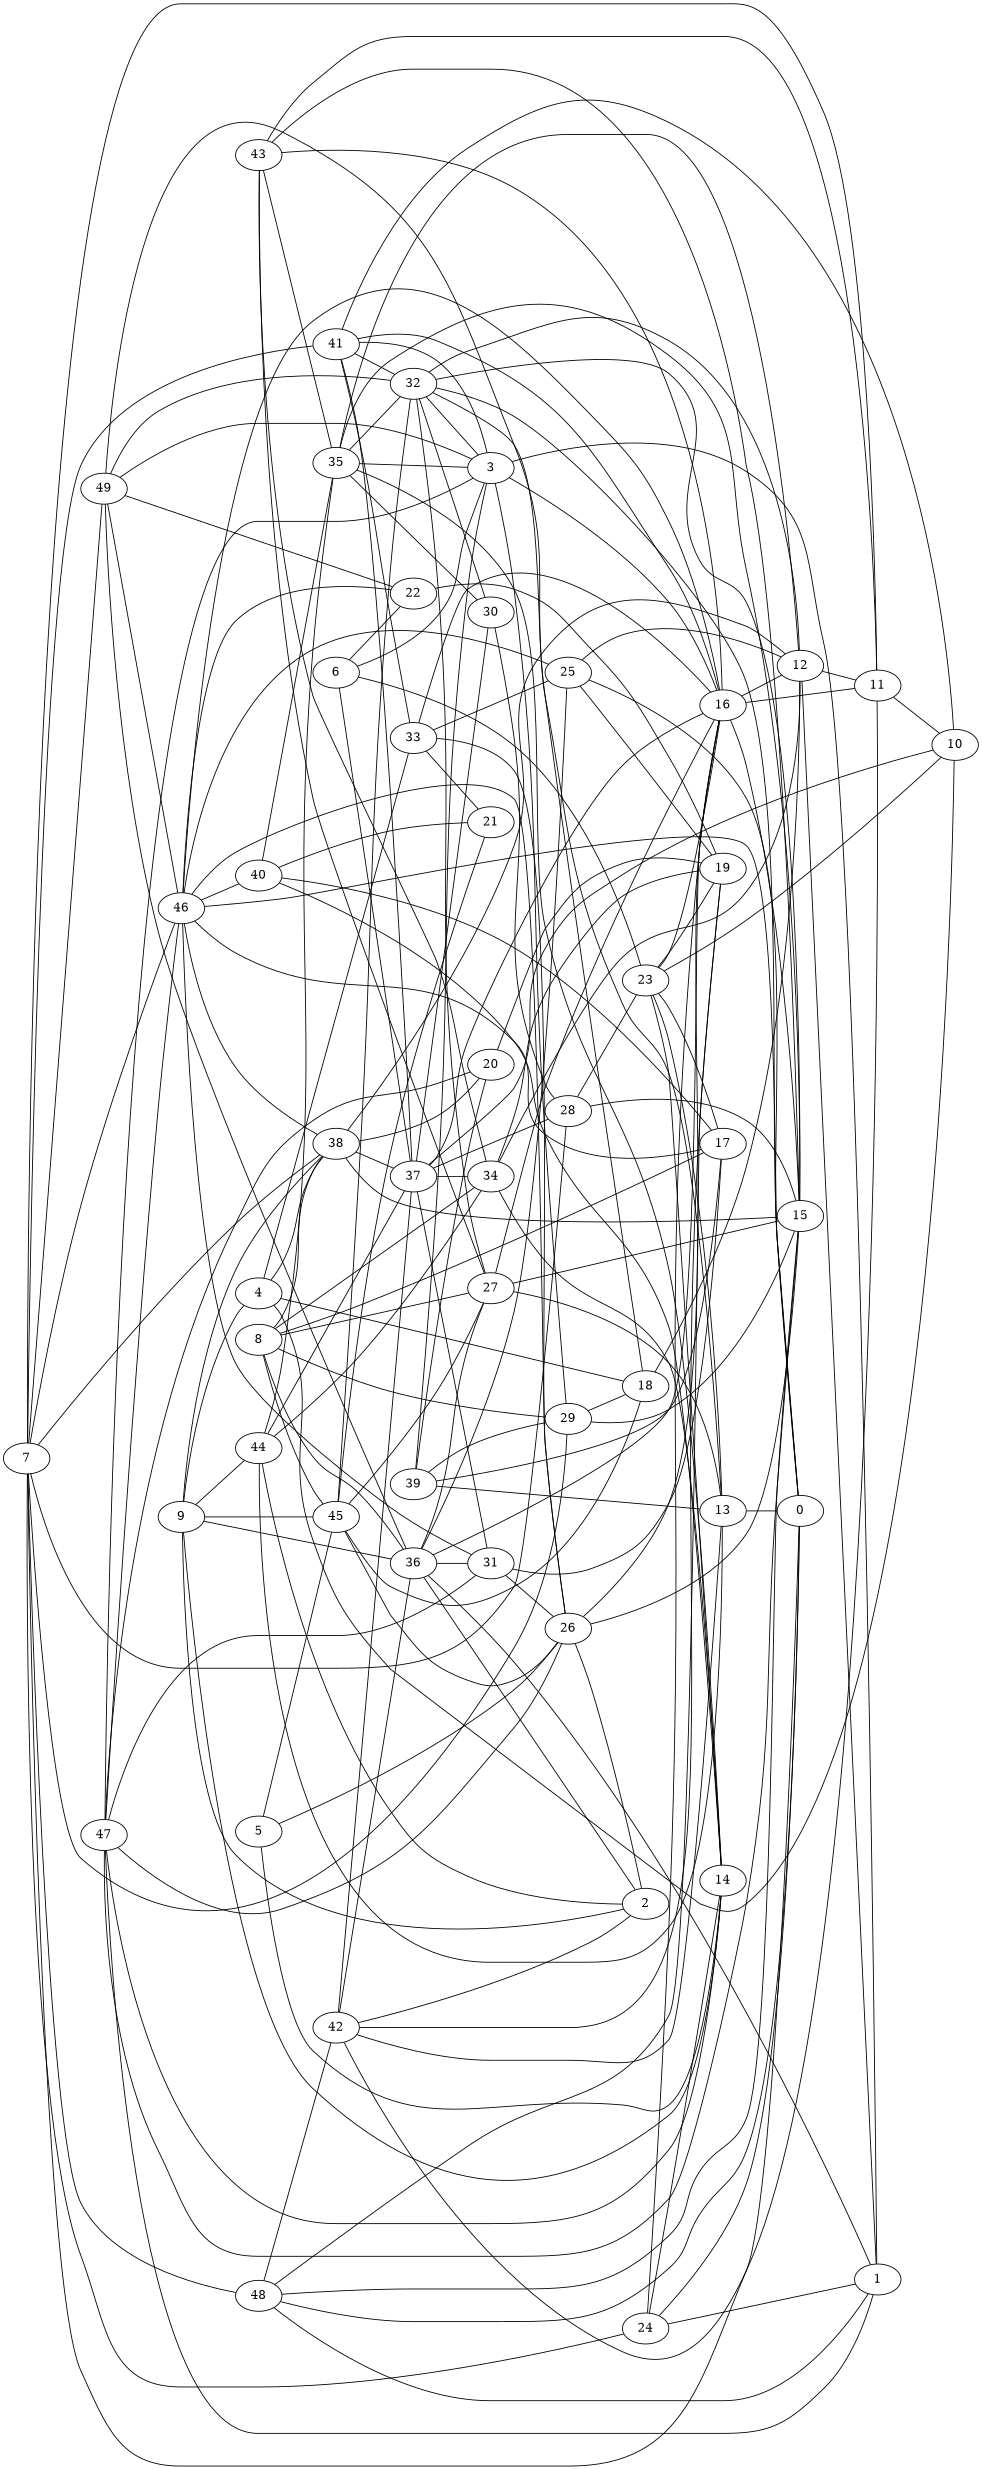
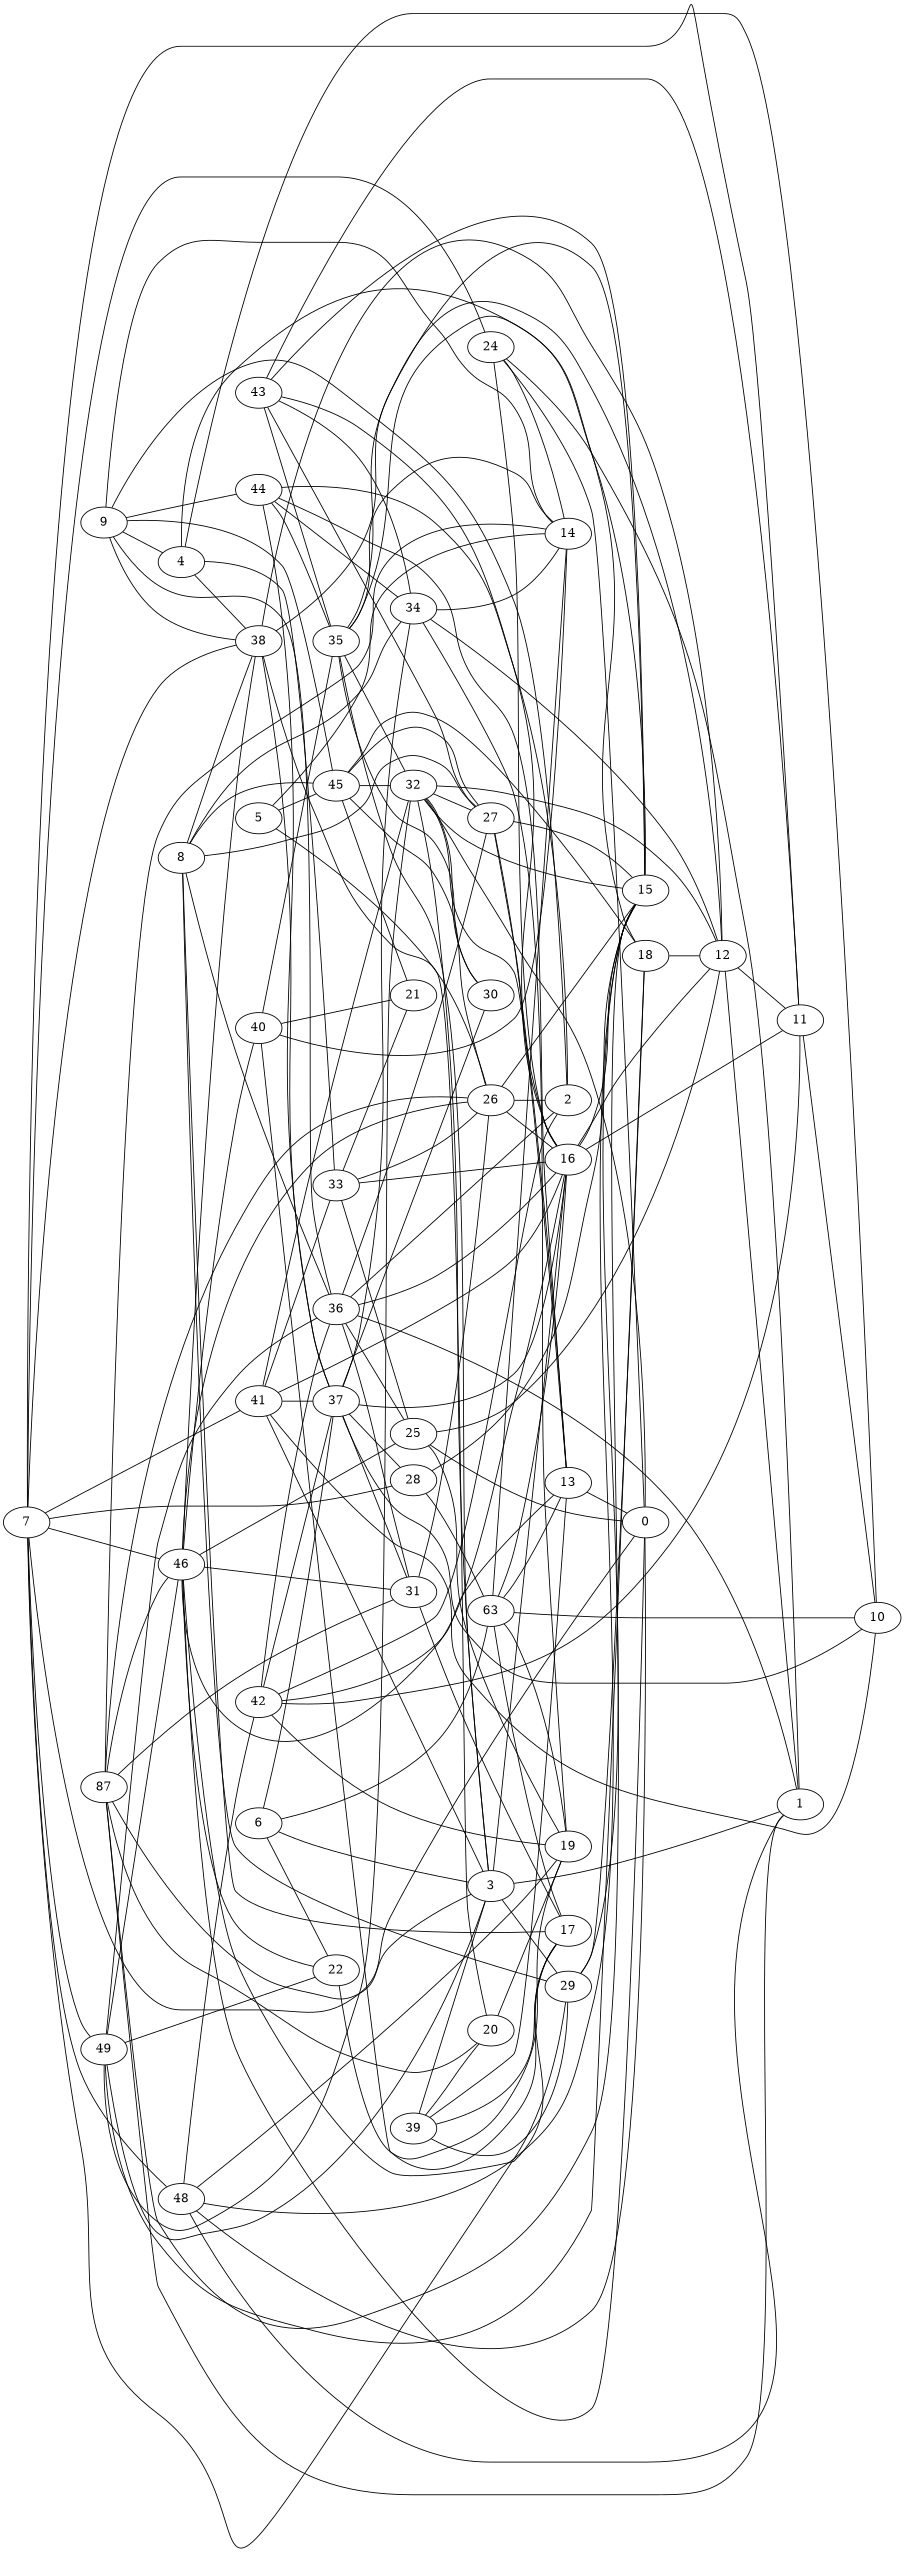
(518, 866) -> none
(646, 980) -> (491, 1611)
(104, 1835) -> (104, 1787)
